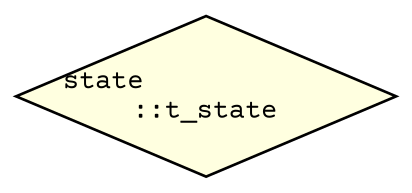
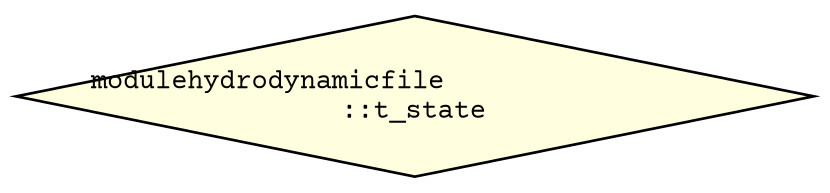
(206, 96) -> (415, 96)
